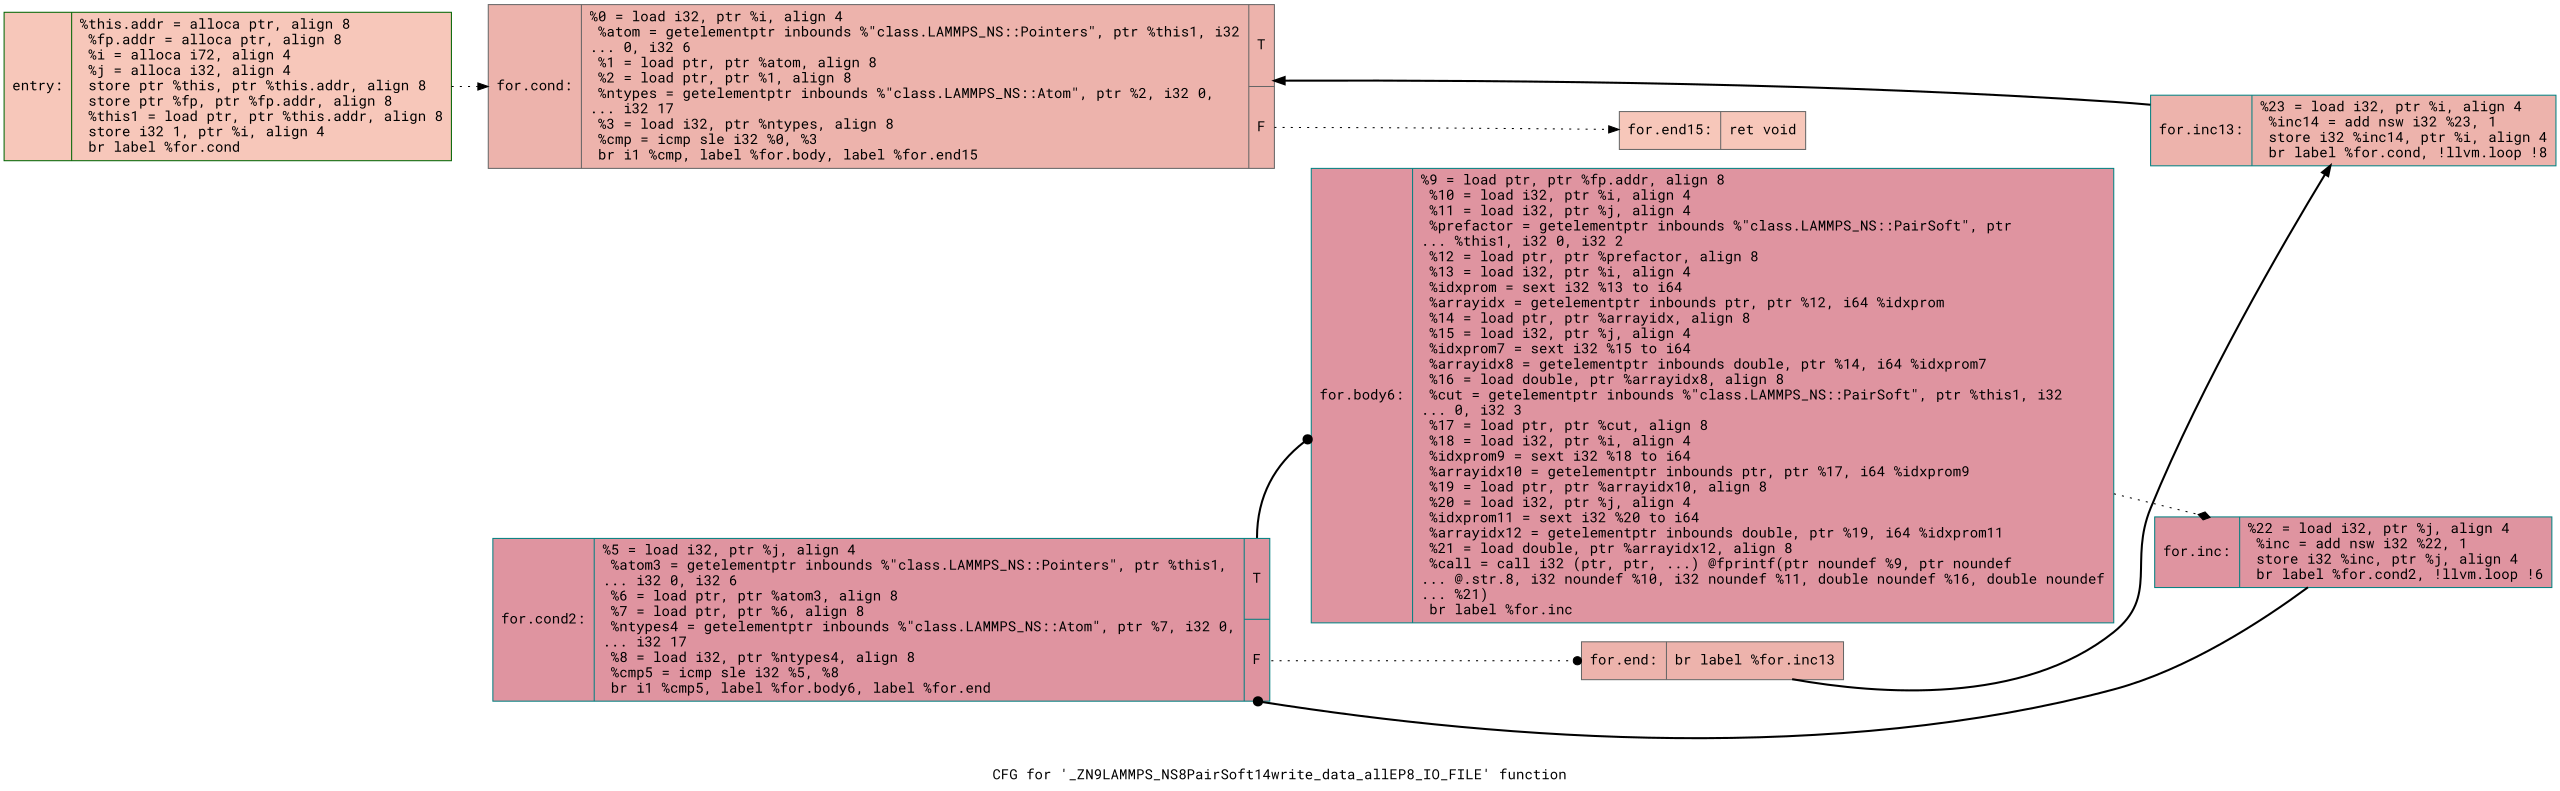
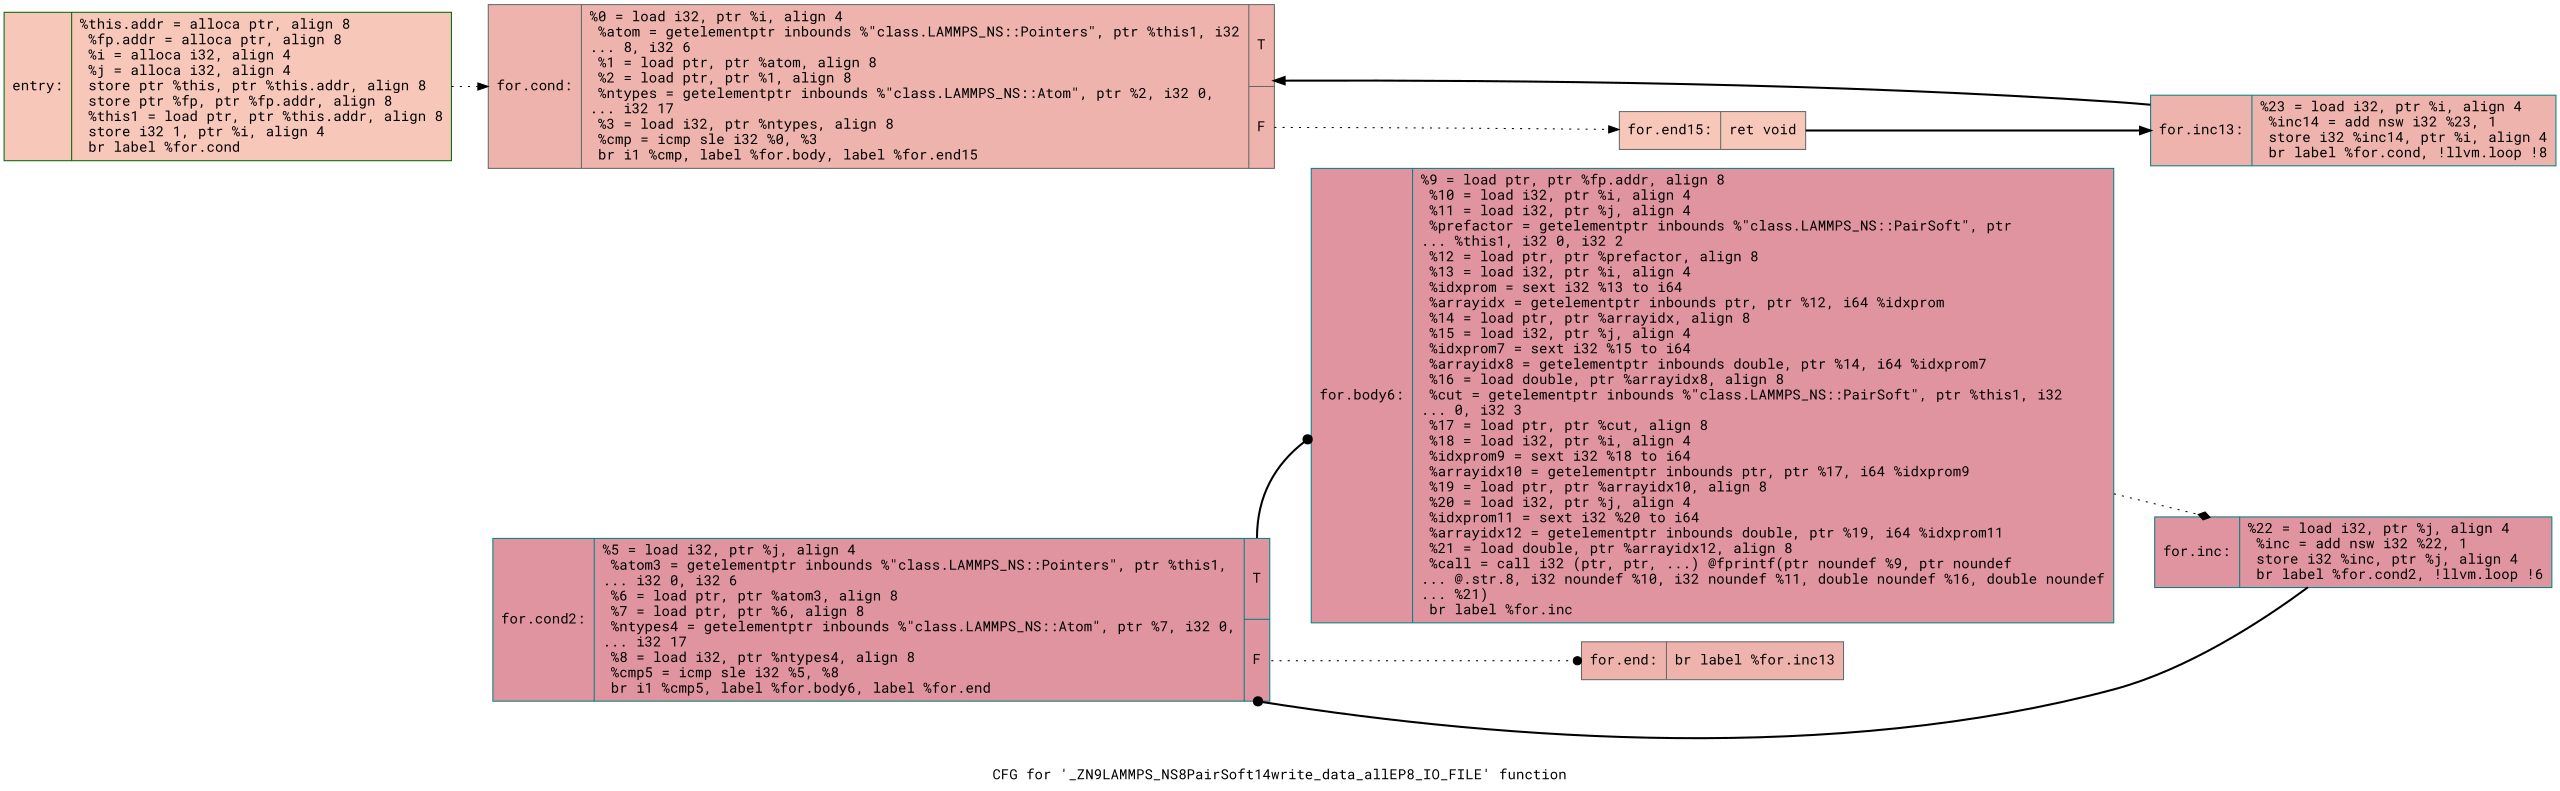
(641, 48) -> (641, 48)
(186, 55) -> (186, 55)
(2142, 553) -> (1973, 131)
